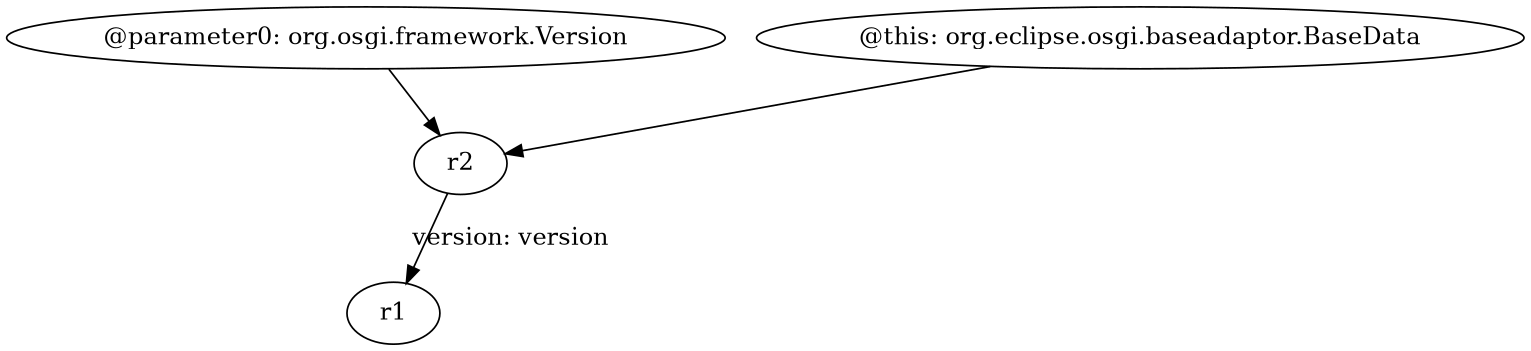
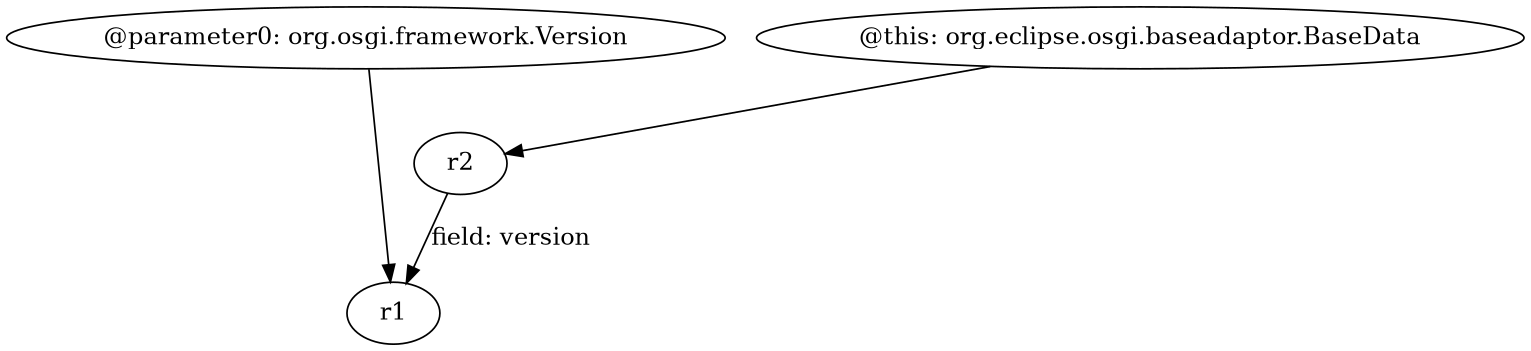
(409, 95) -> (379, 167)
(511, 238) -> (511, 238)
